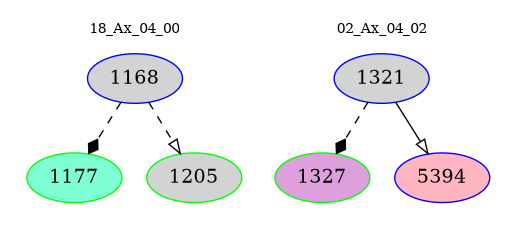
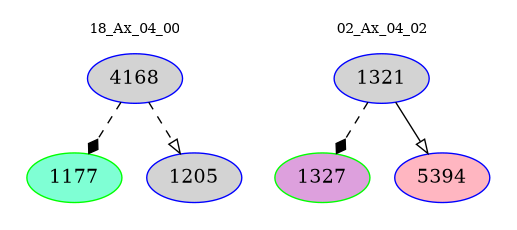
(135, 79) -> (135, 79)
(194, 178) -> (194, 178)
